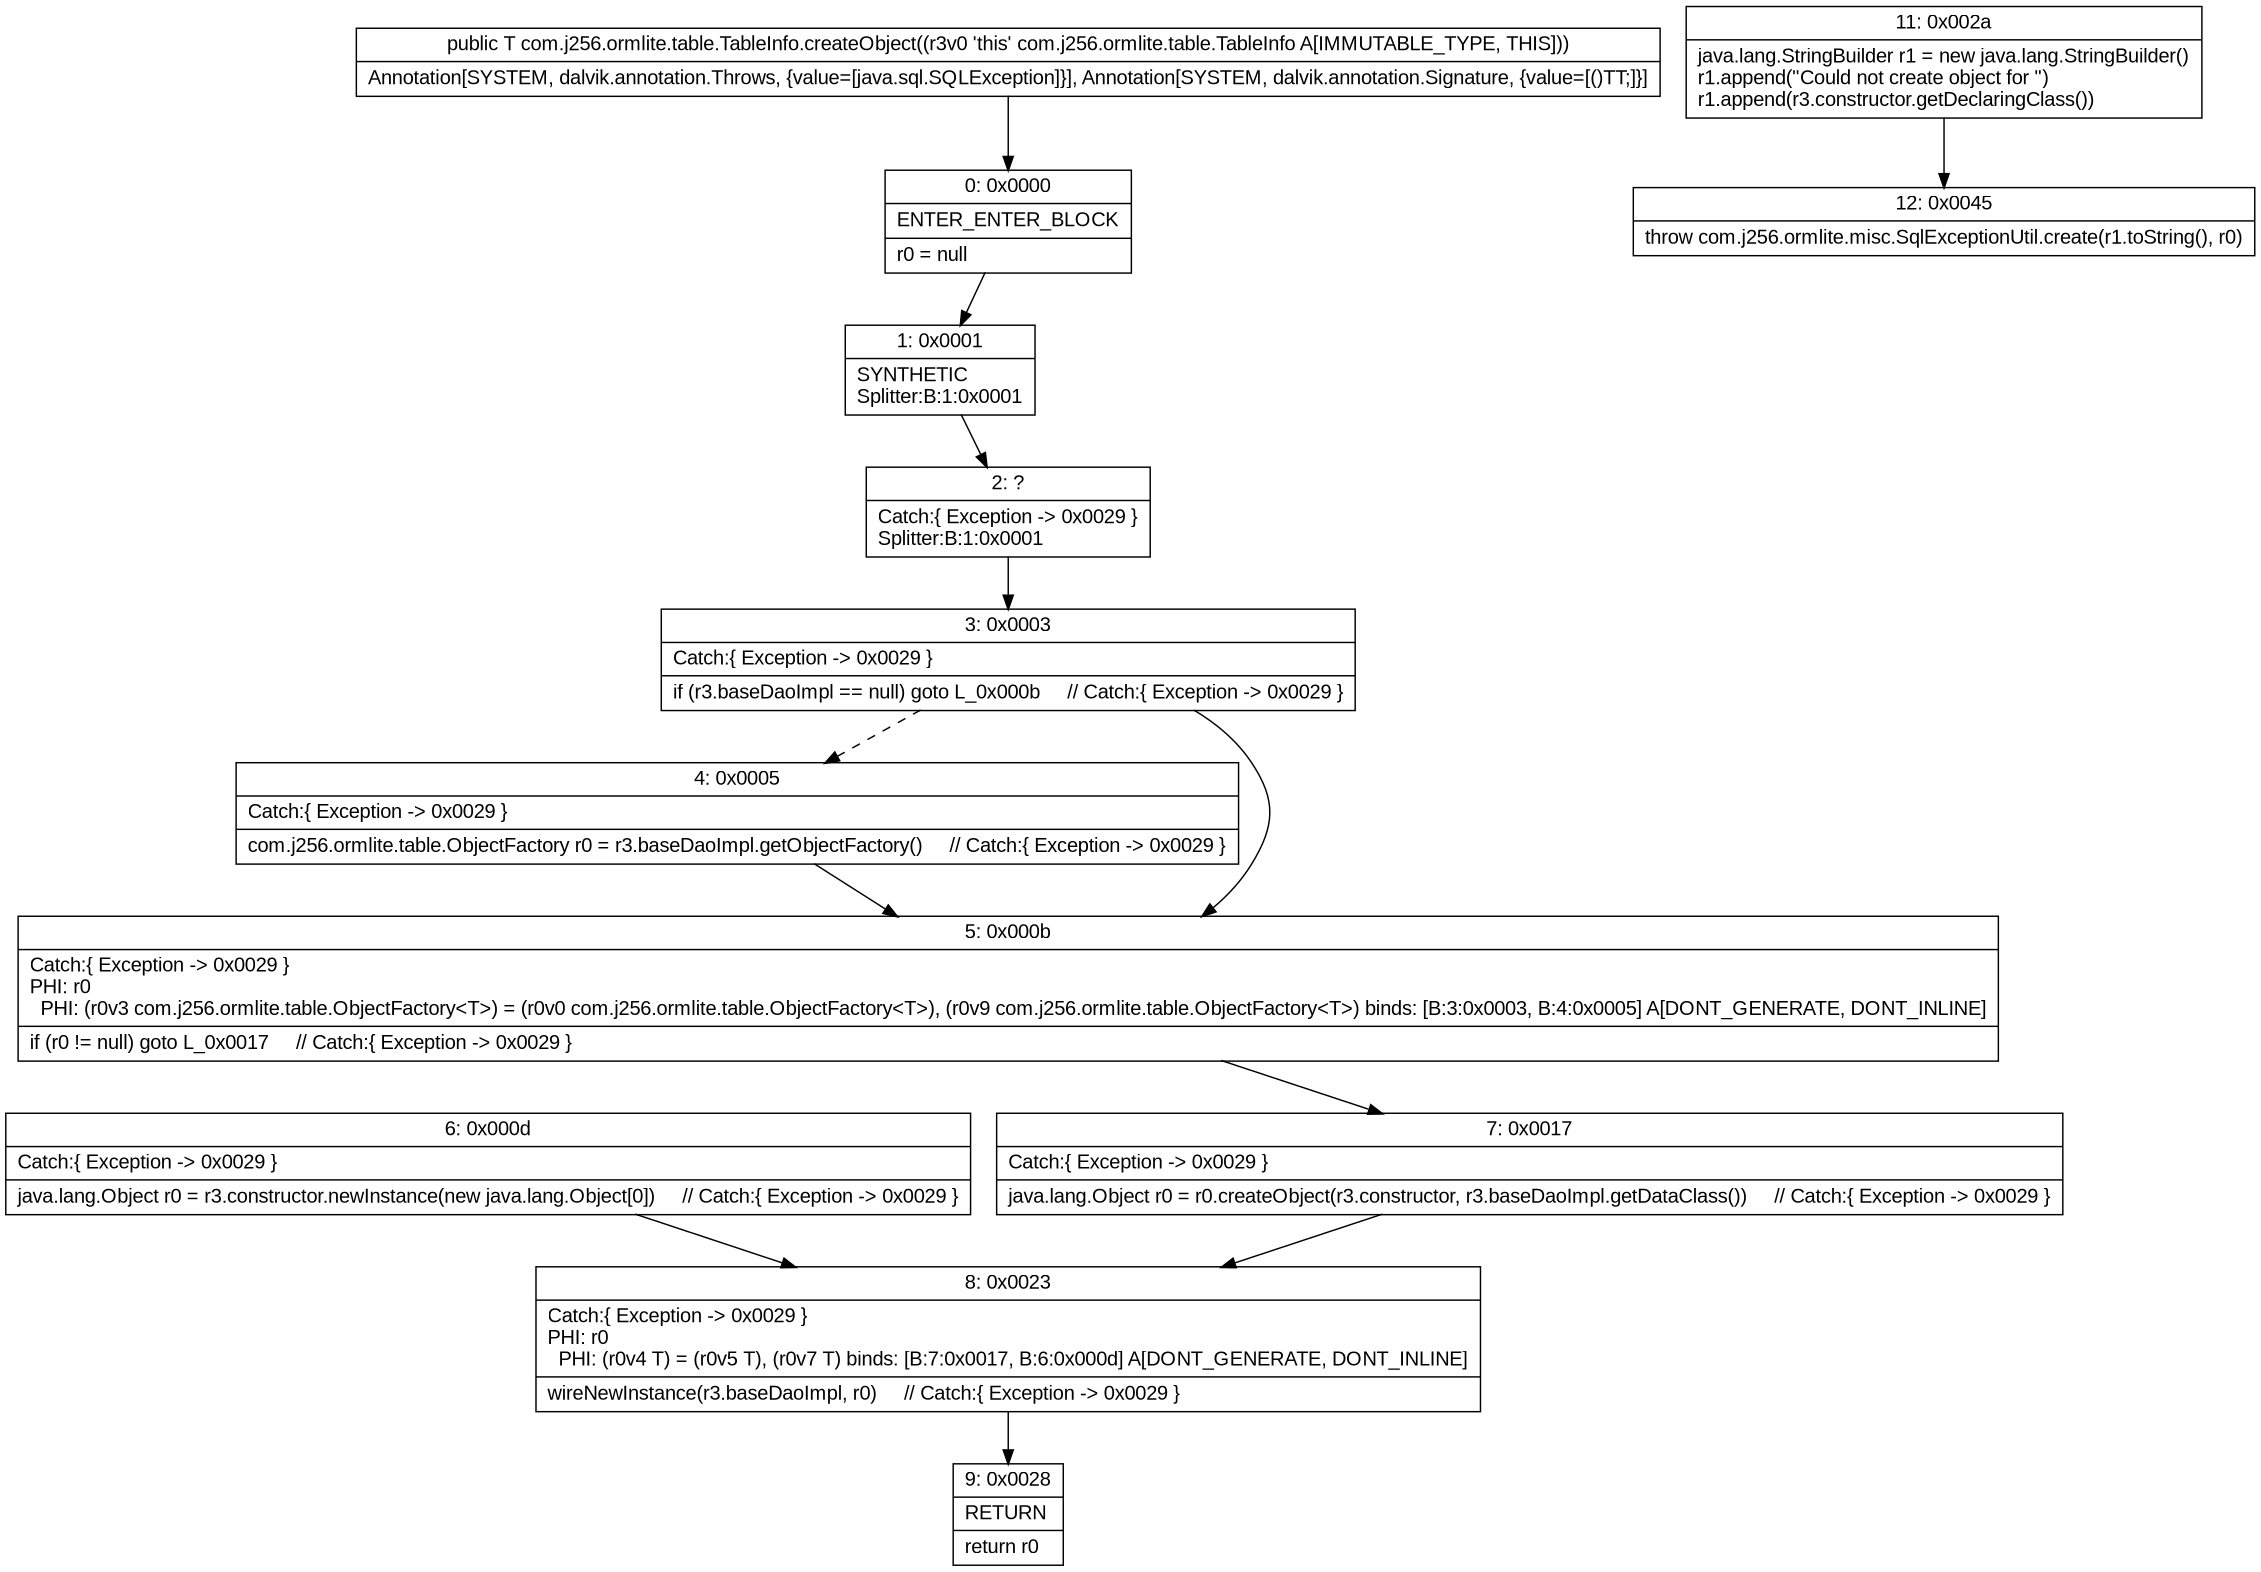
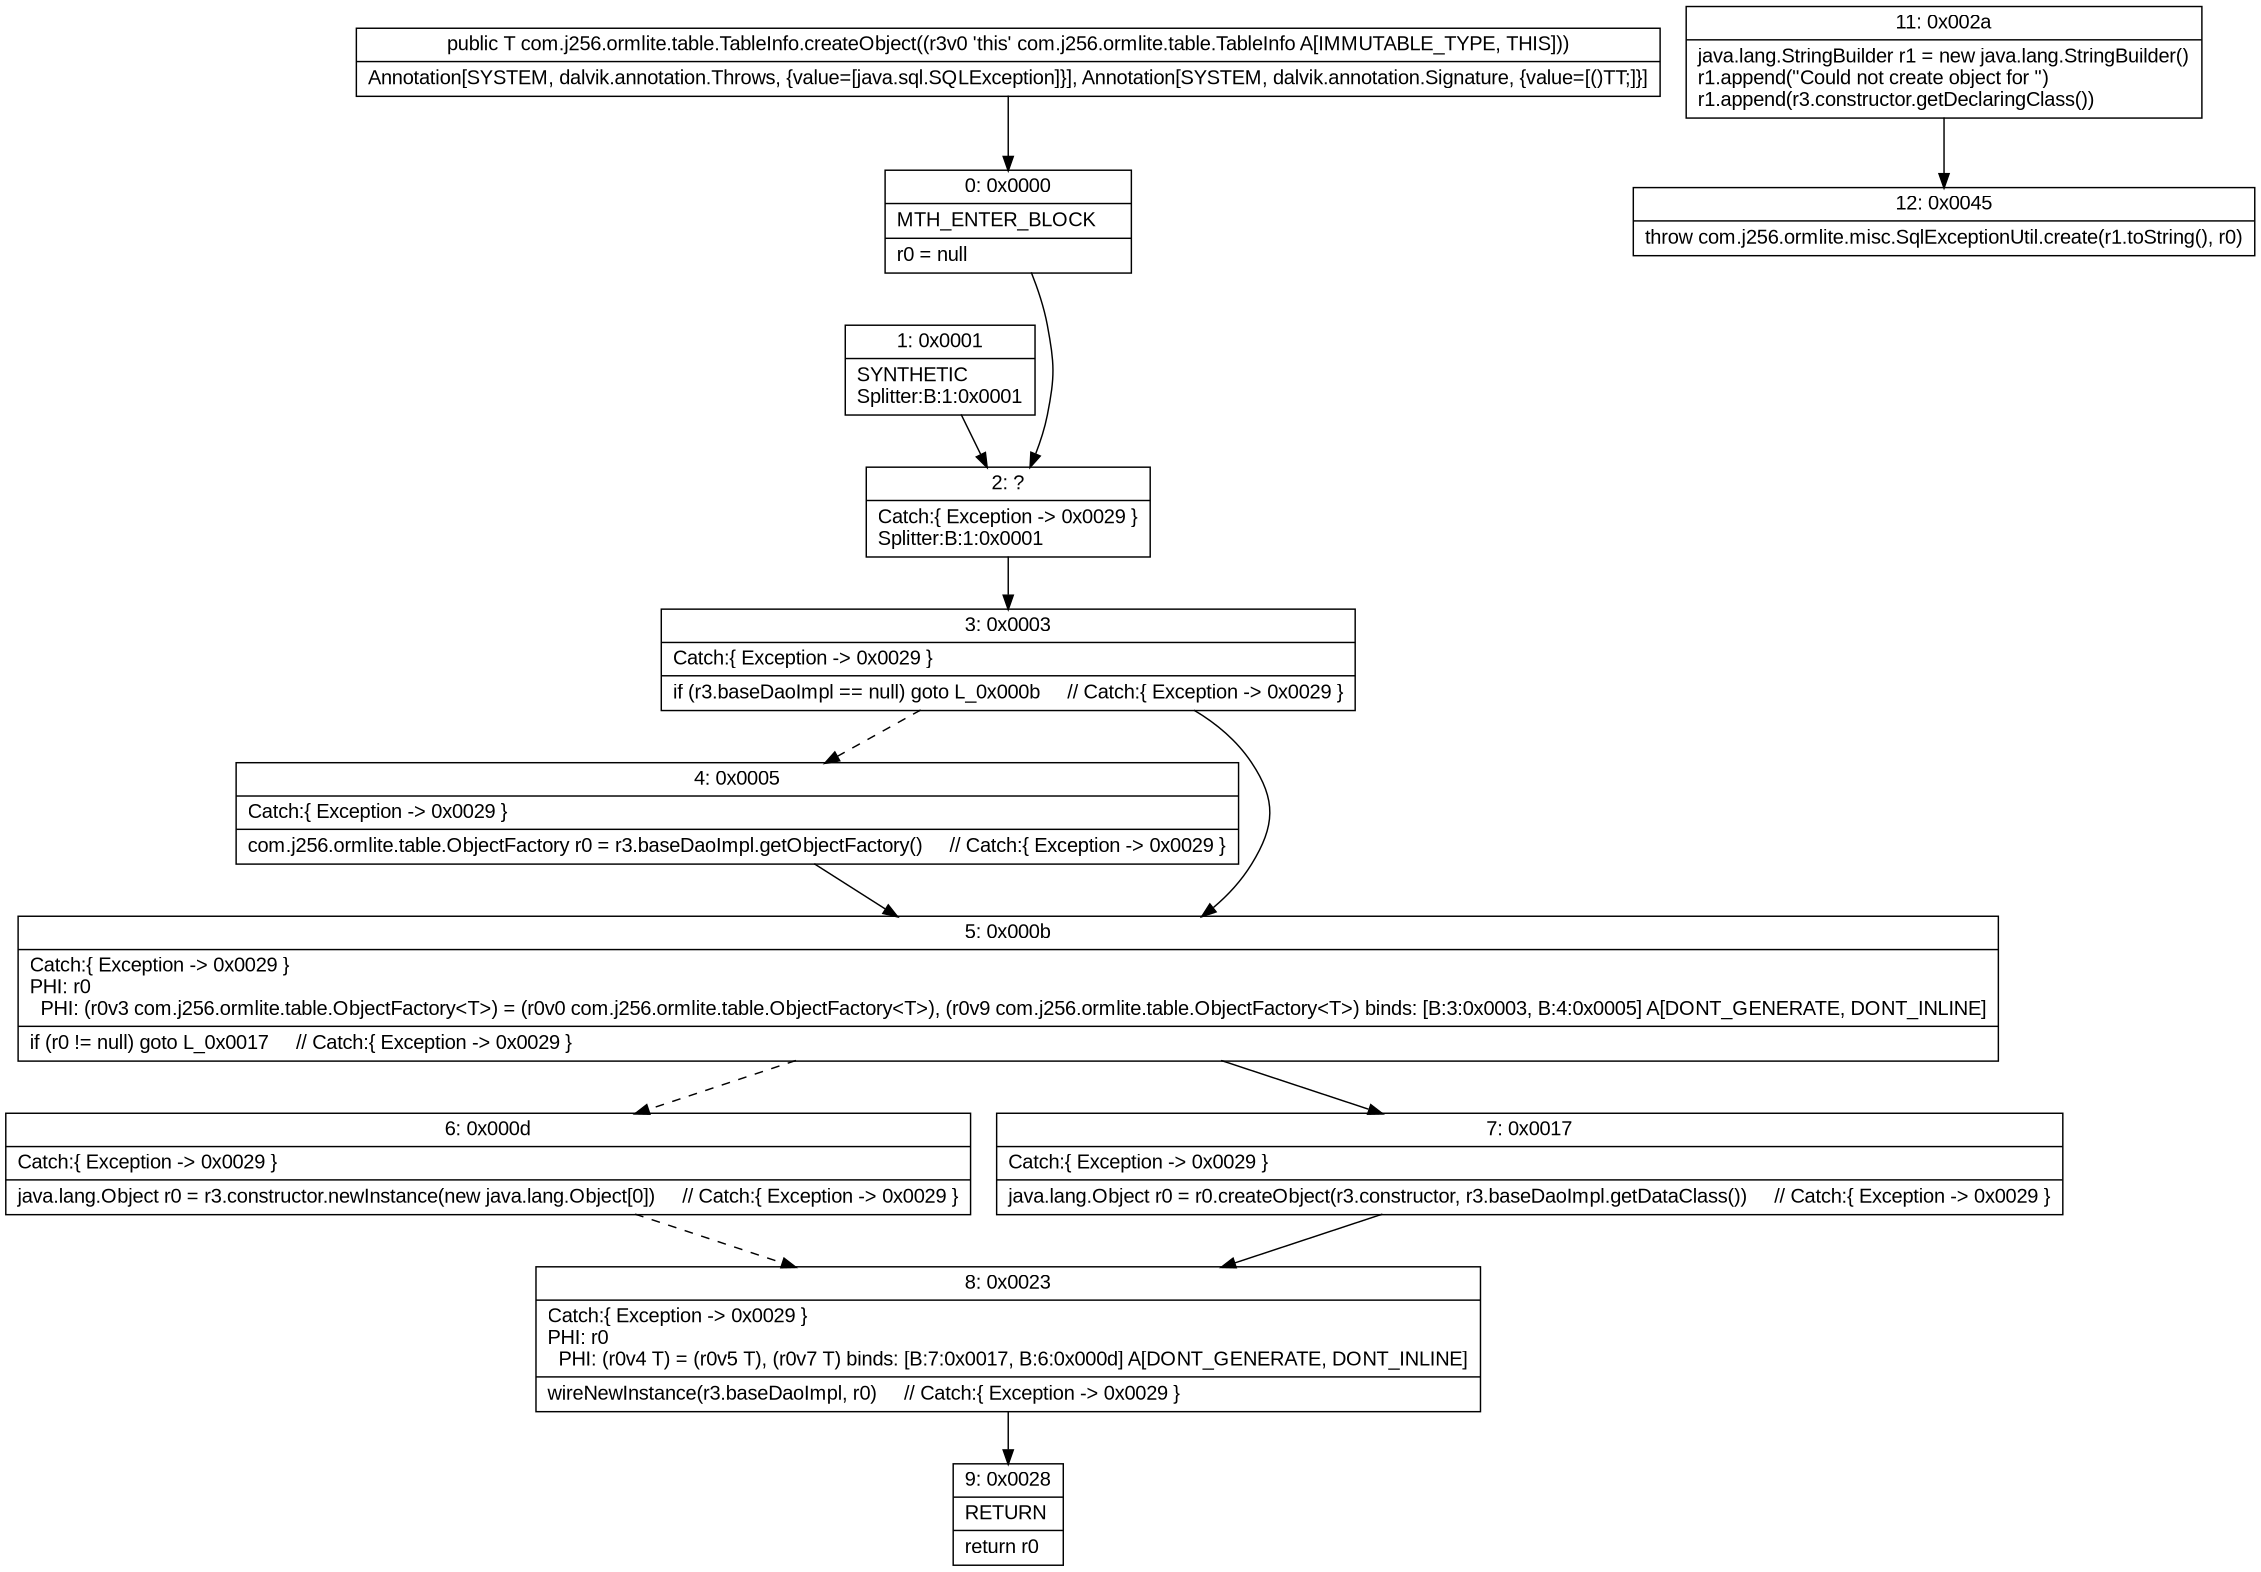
(1008, 220) -> (997, 220)
(976, 292) -> (1053, 363)
none -> (722, 1085)
(709, 1238) -> (709, 1238)
